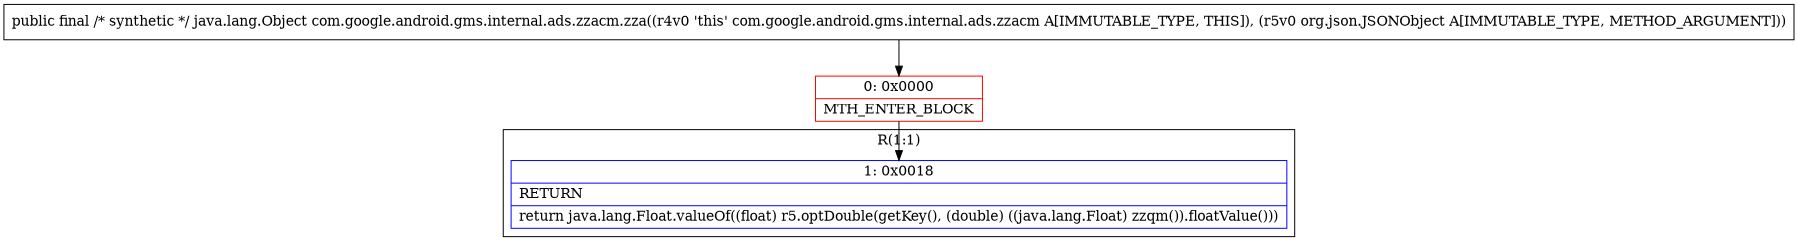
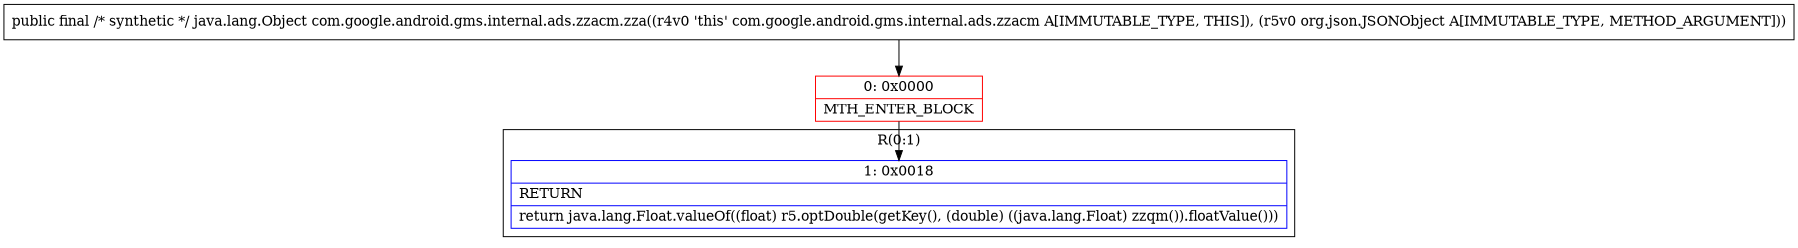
(899, 141) -> (899, 141)
